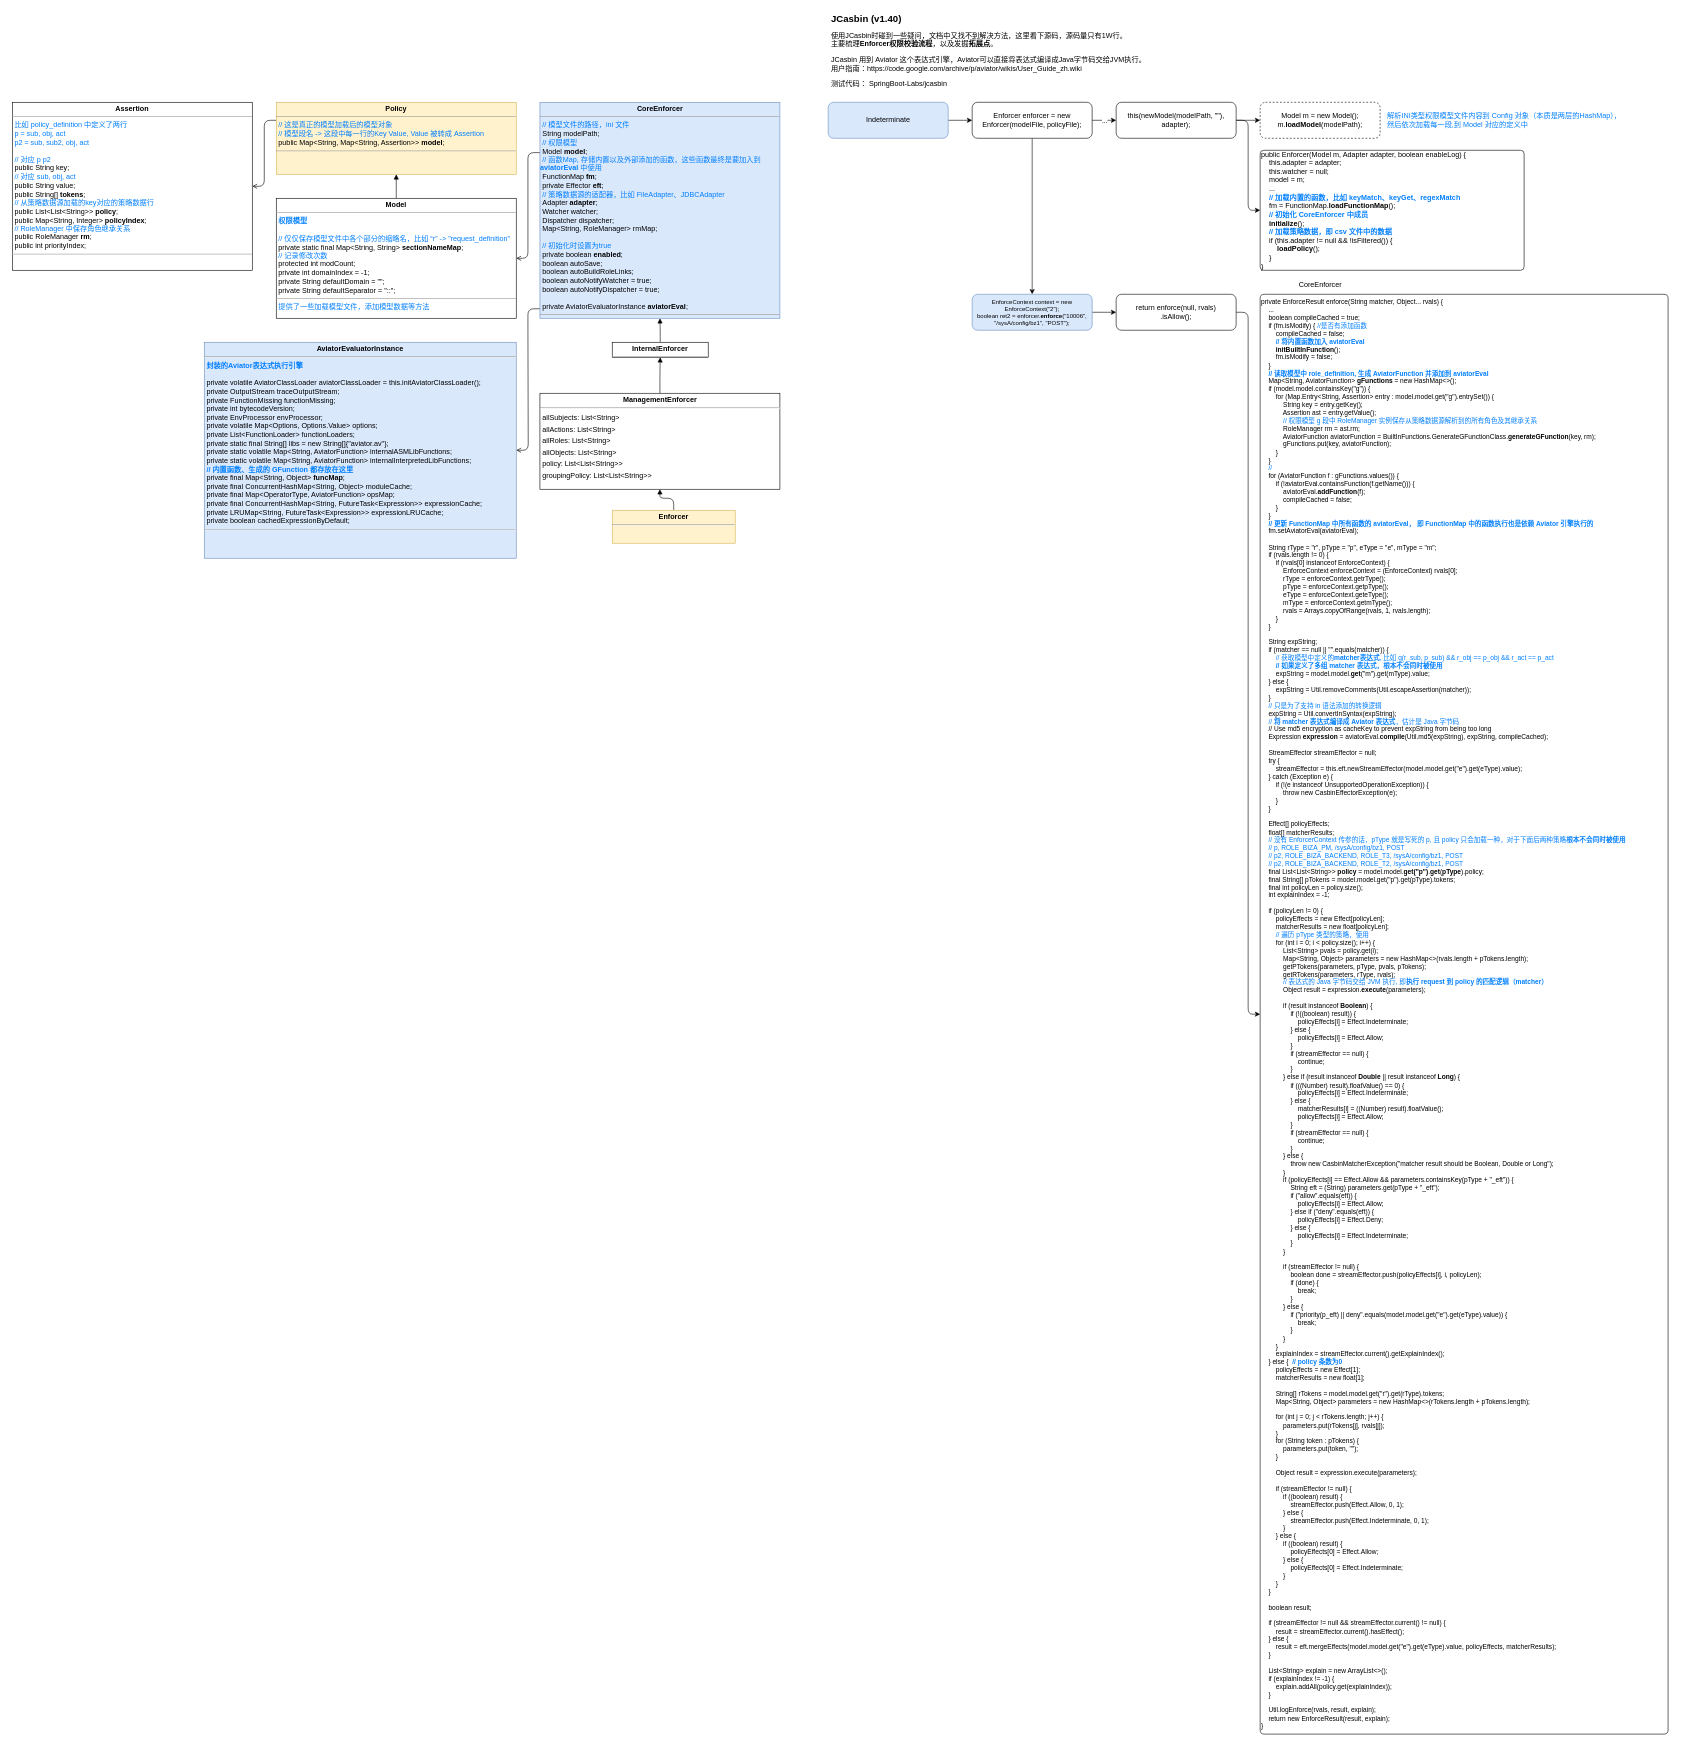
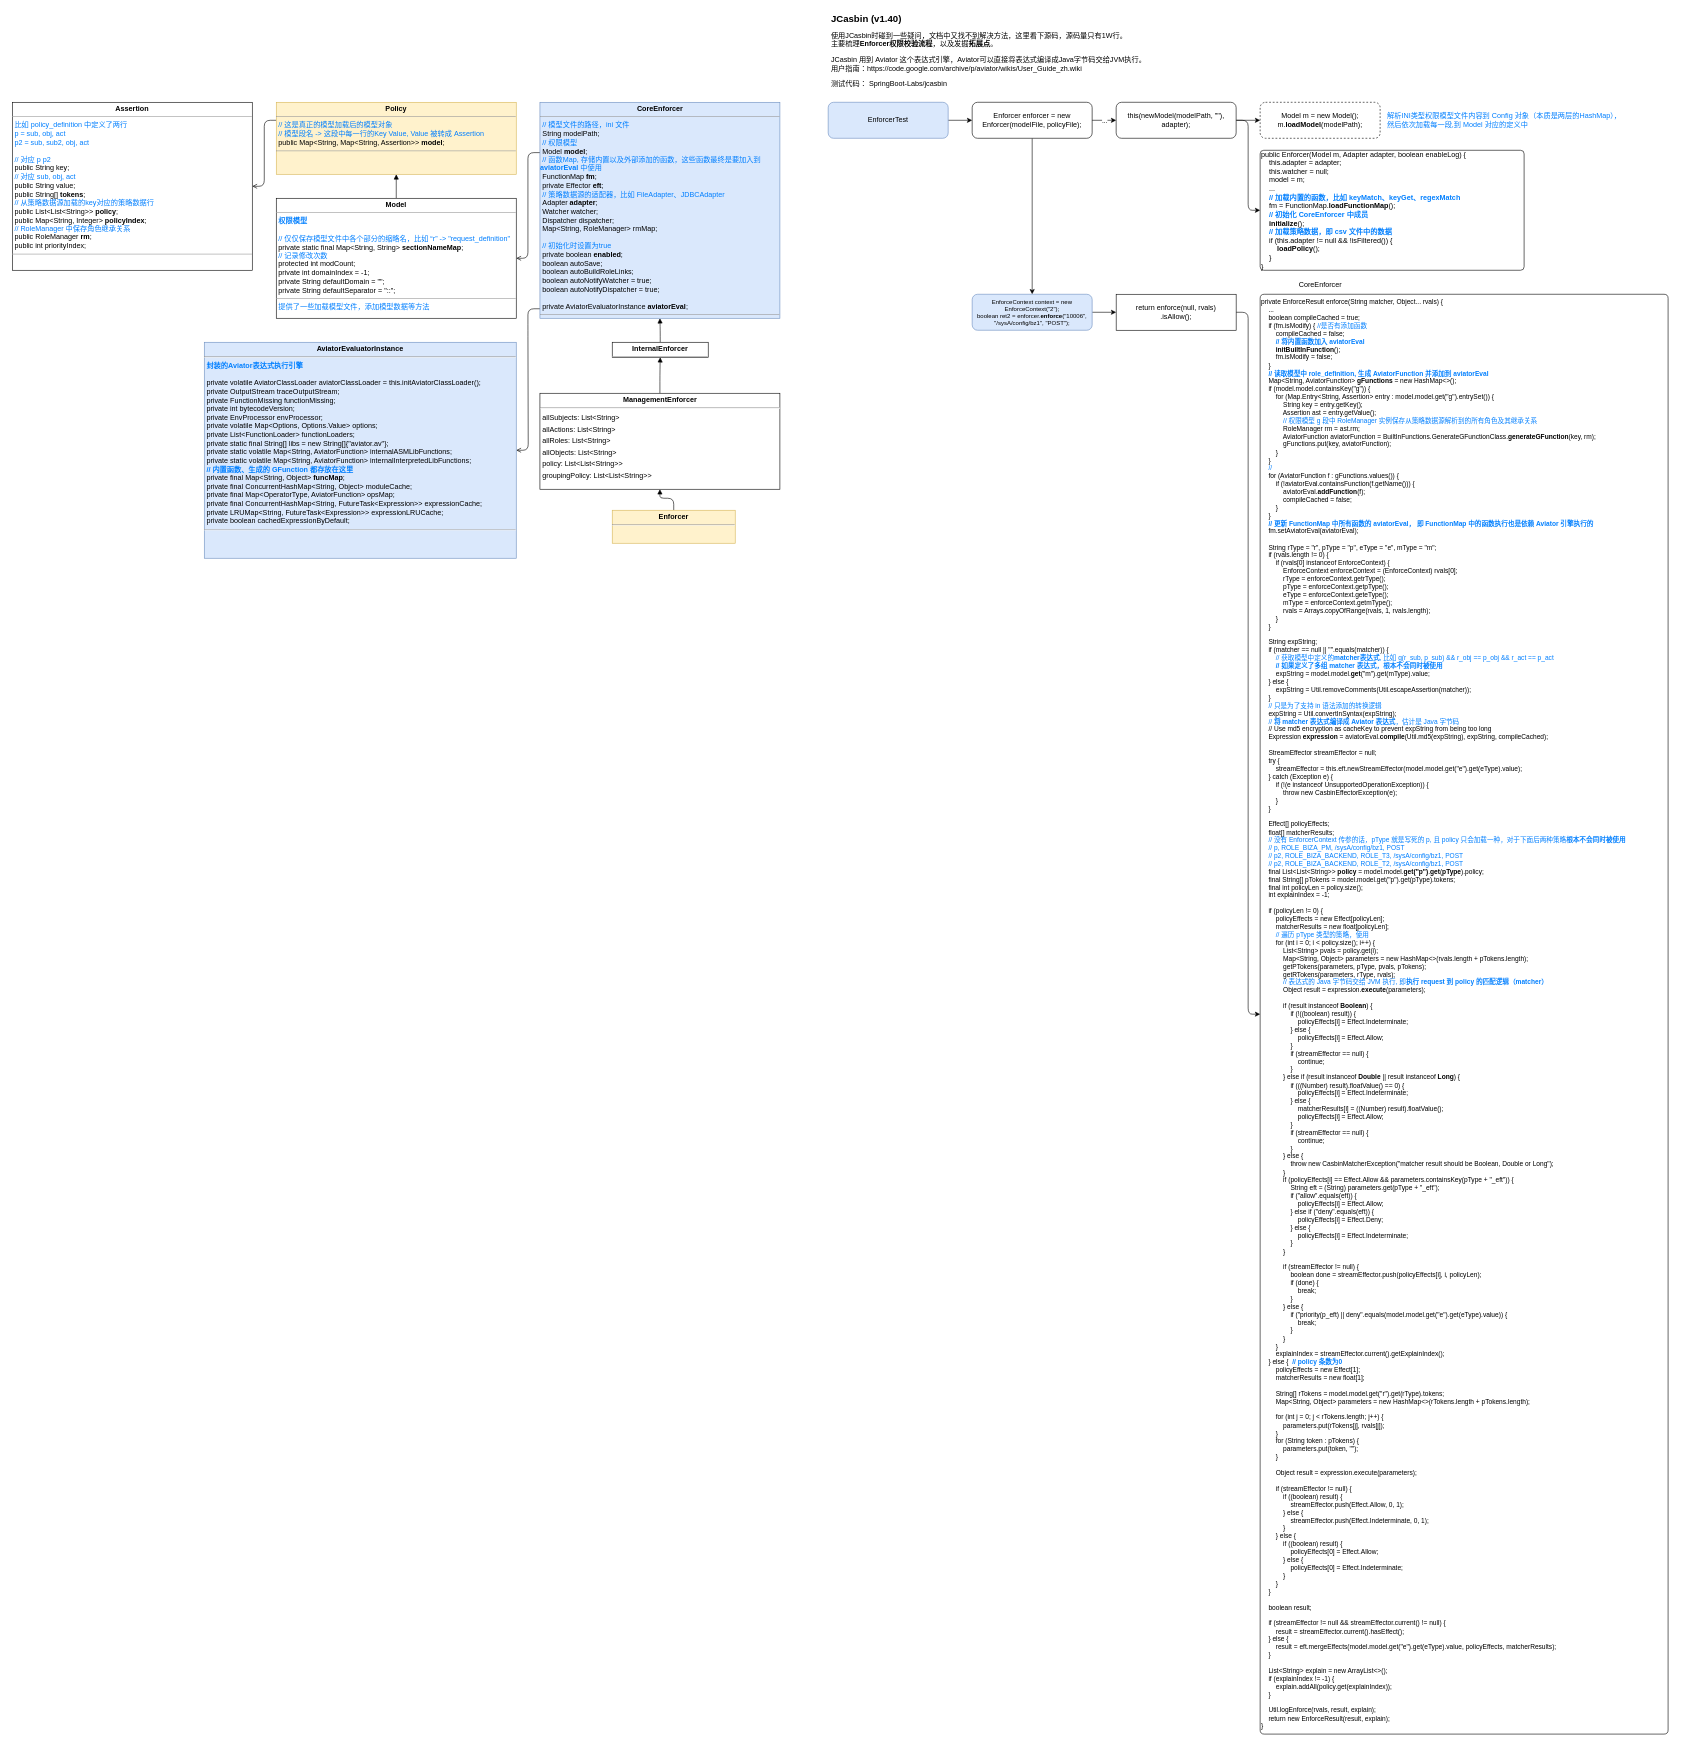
(888, 120) -> (888, 120)
(1176, 312) -> (1176, 312)
